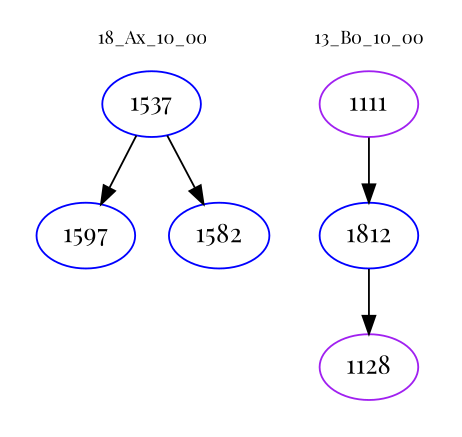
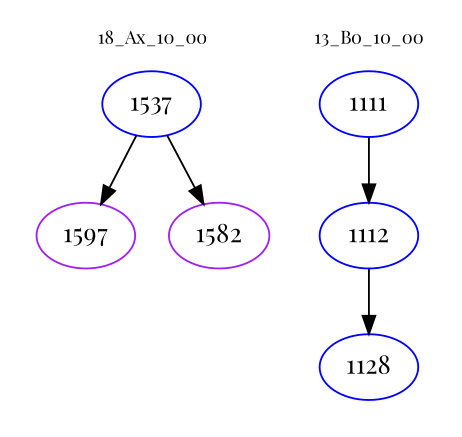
(369, 104) -> (369, 104)
(86, 236) -> (86, 236)
(219, 236) -> (219, 236)
(369, 236) -> (369, 236)
(369, 367) -> (369, 367)
